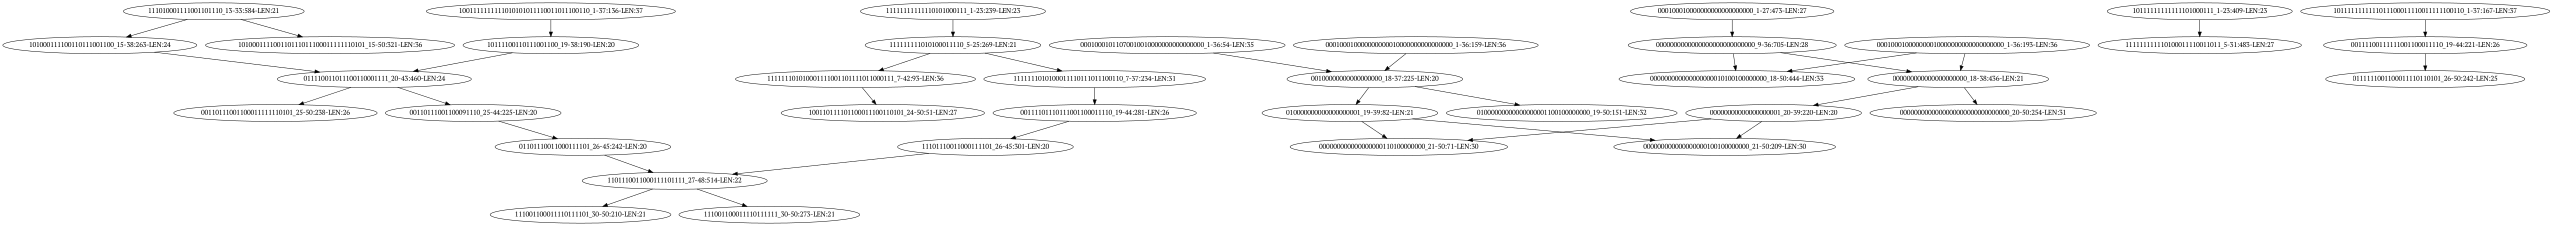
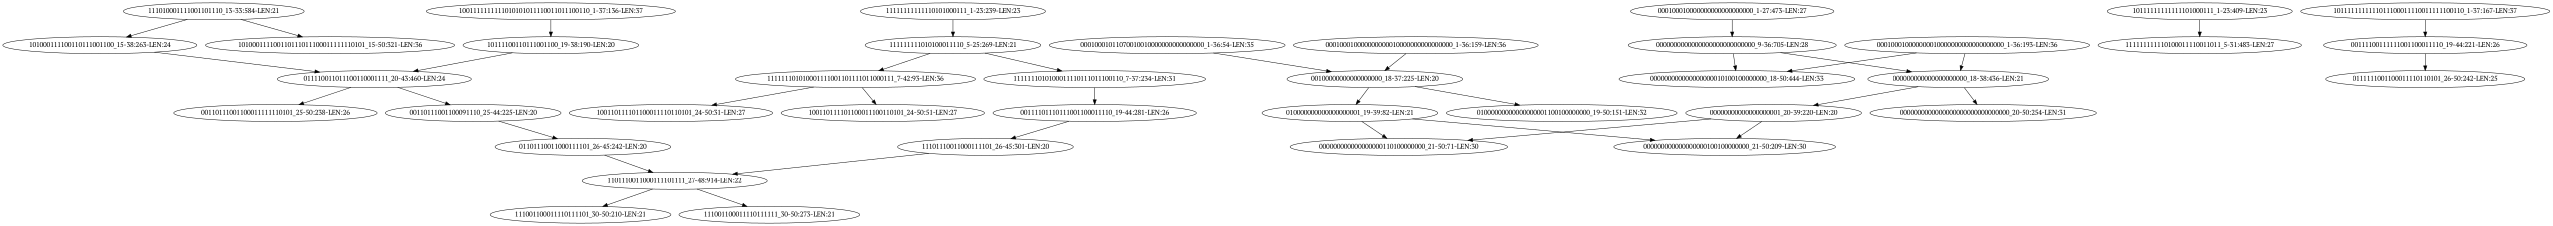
none -> (671, 113)
(675, 181) -> (675, 181)
